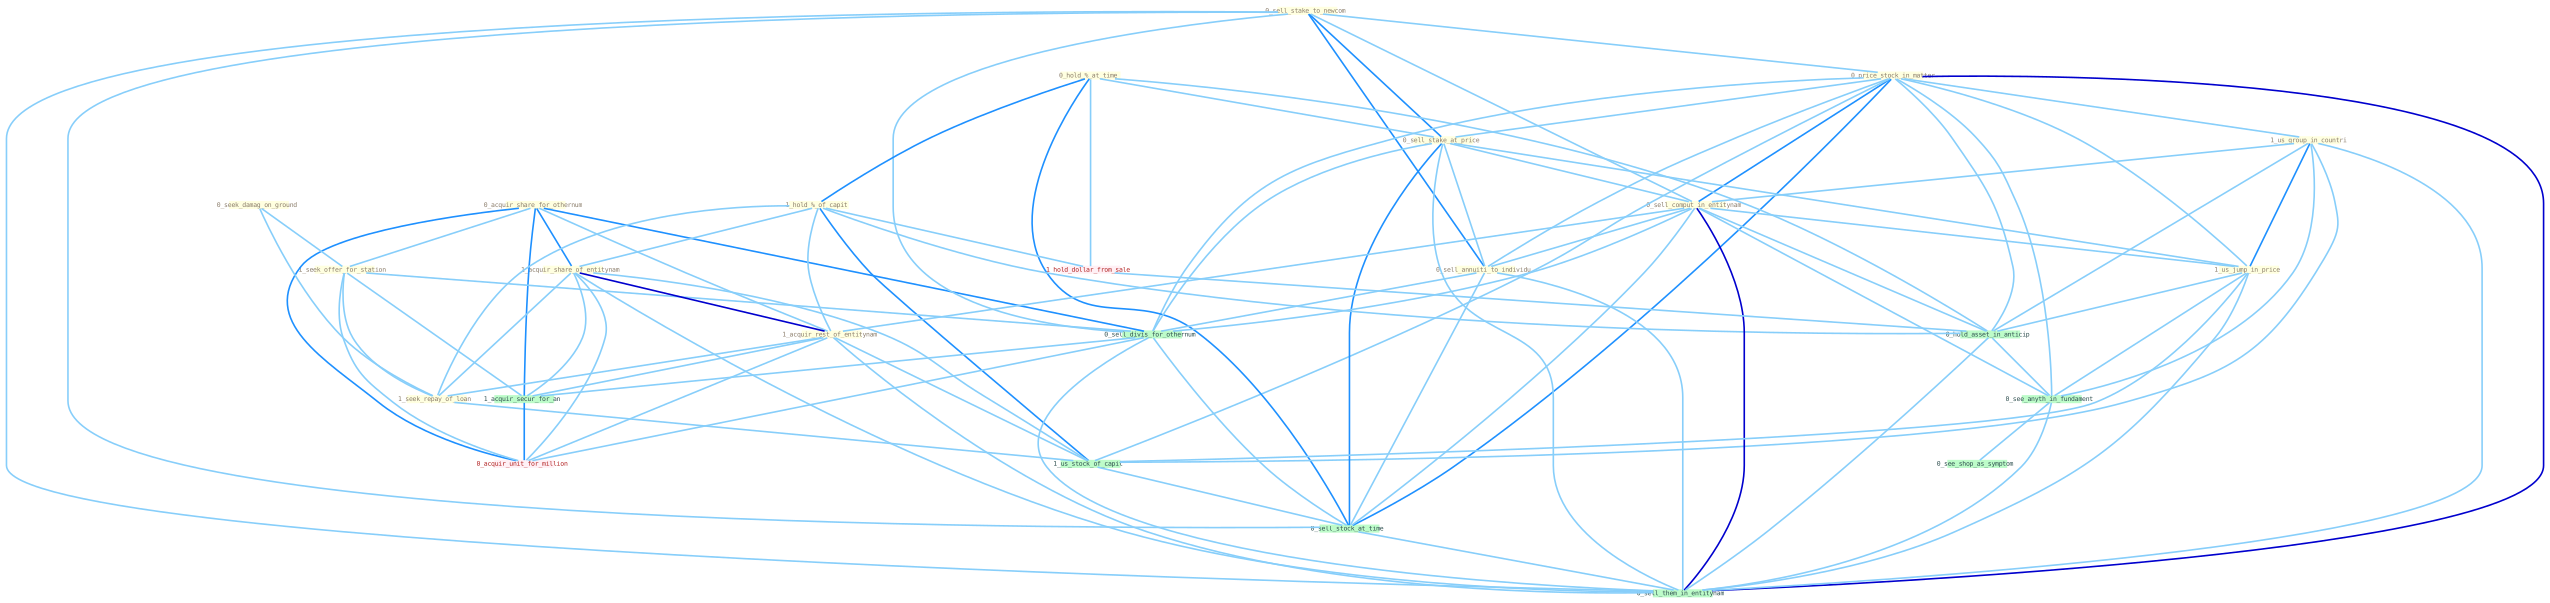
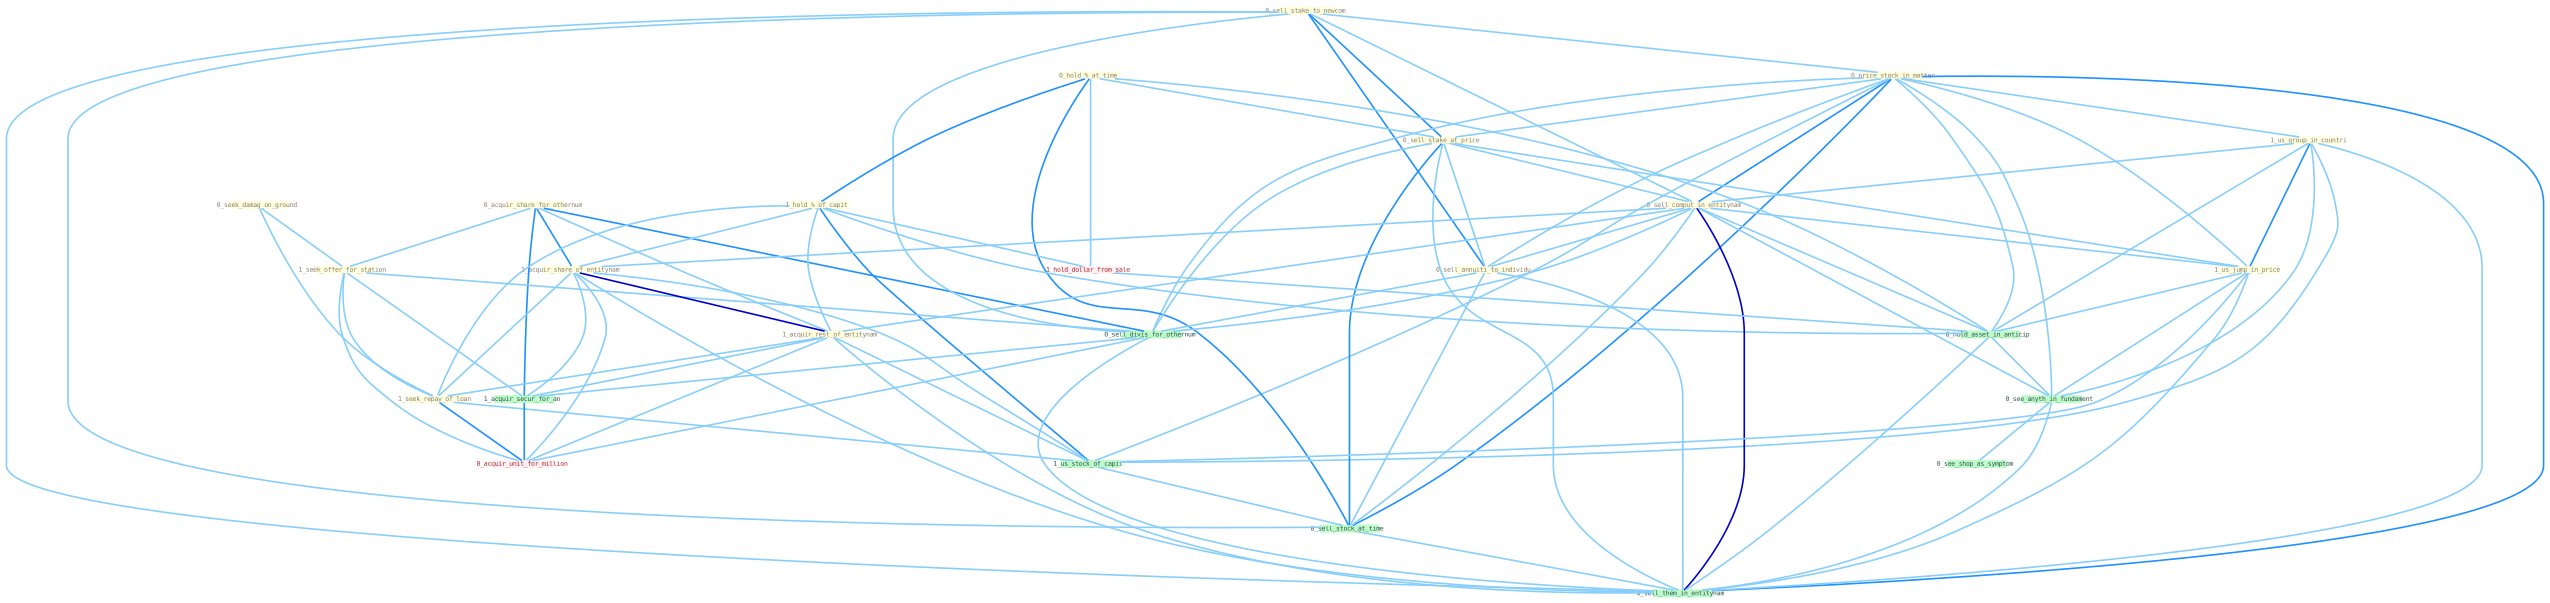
none -> (1134, 237)
(290, 313) -> (481, 432)
(2544, 430) -> (2544, 430)
(1240, 442) -> none
